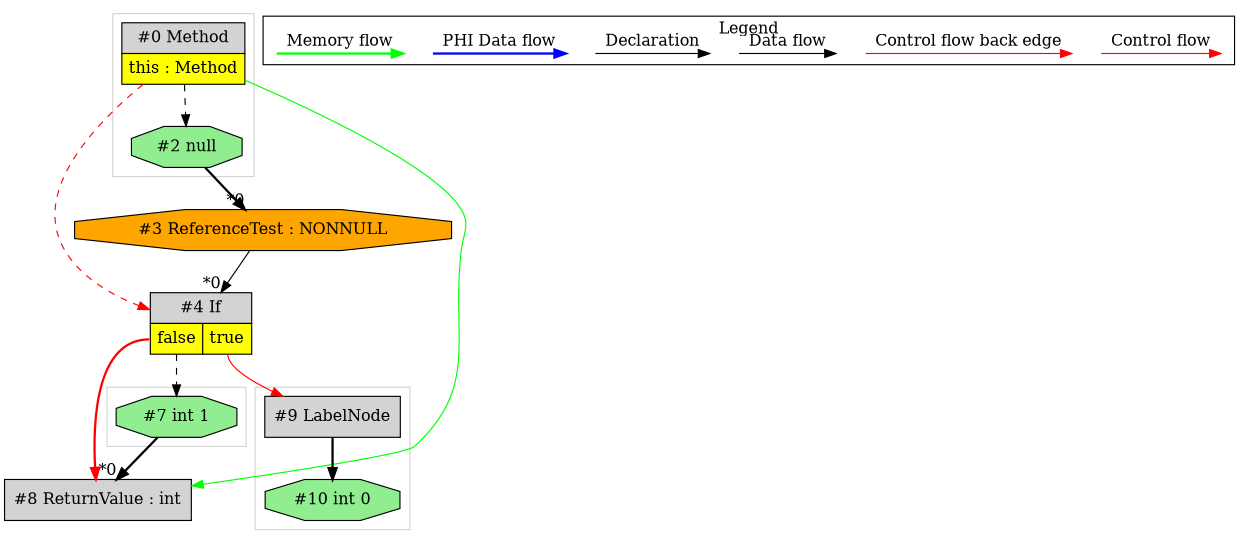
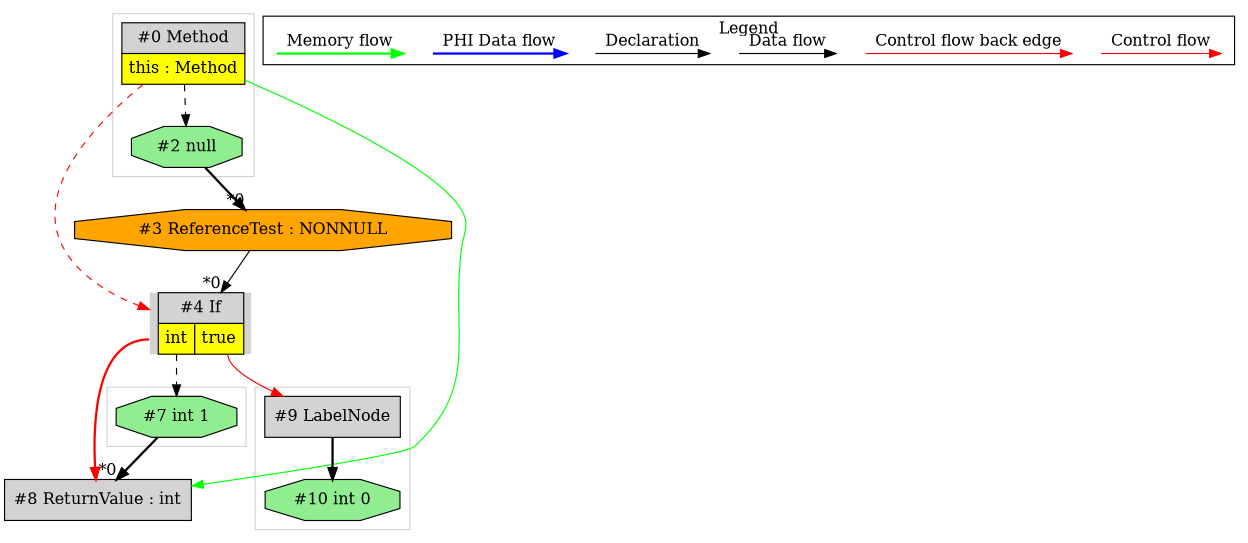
(177, 338) -> (177, 338)
